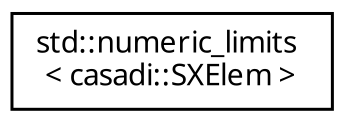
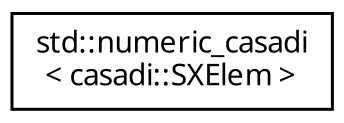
(172, 61) -> (172, 61)
